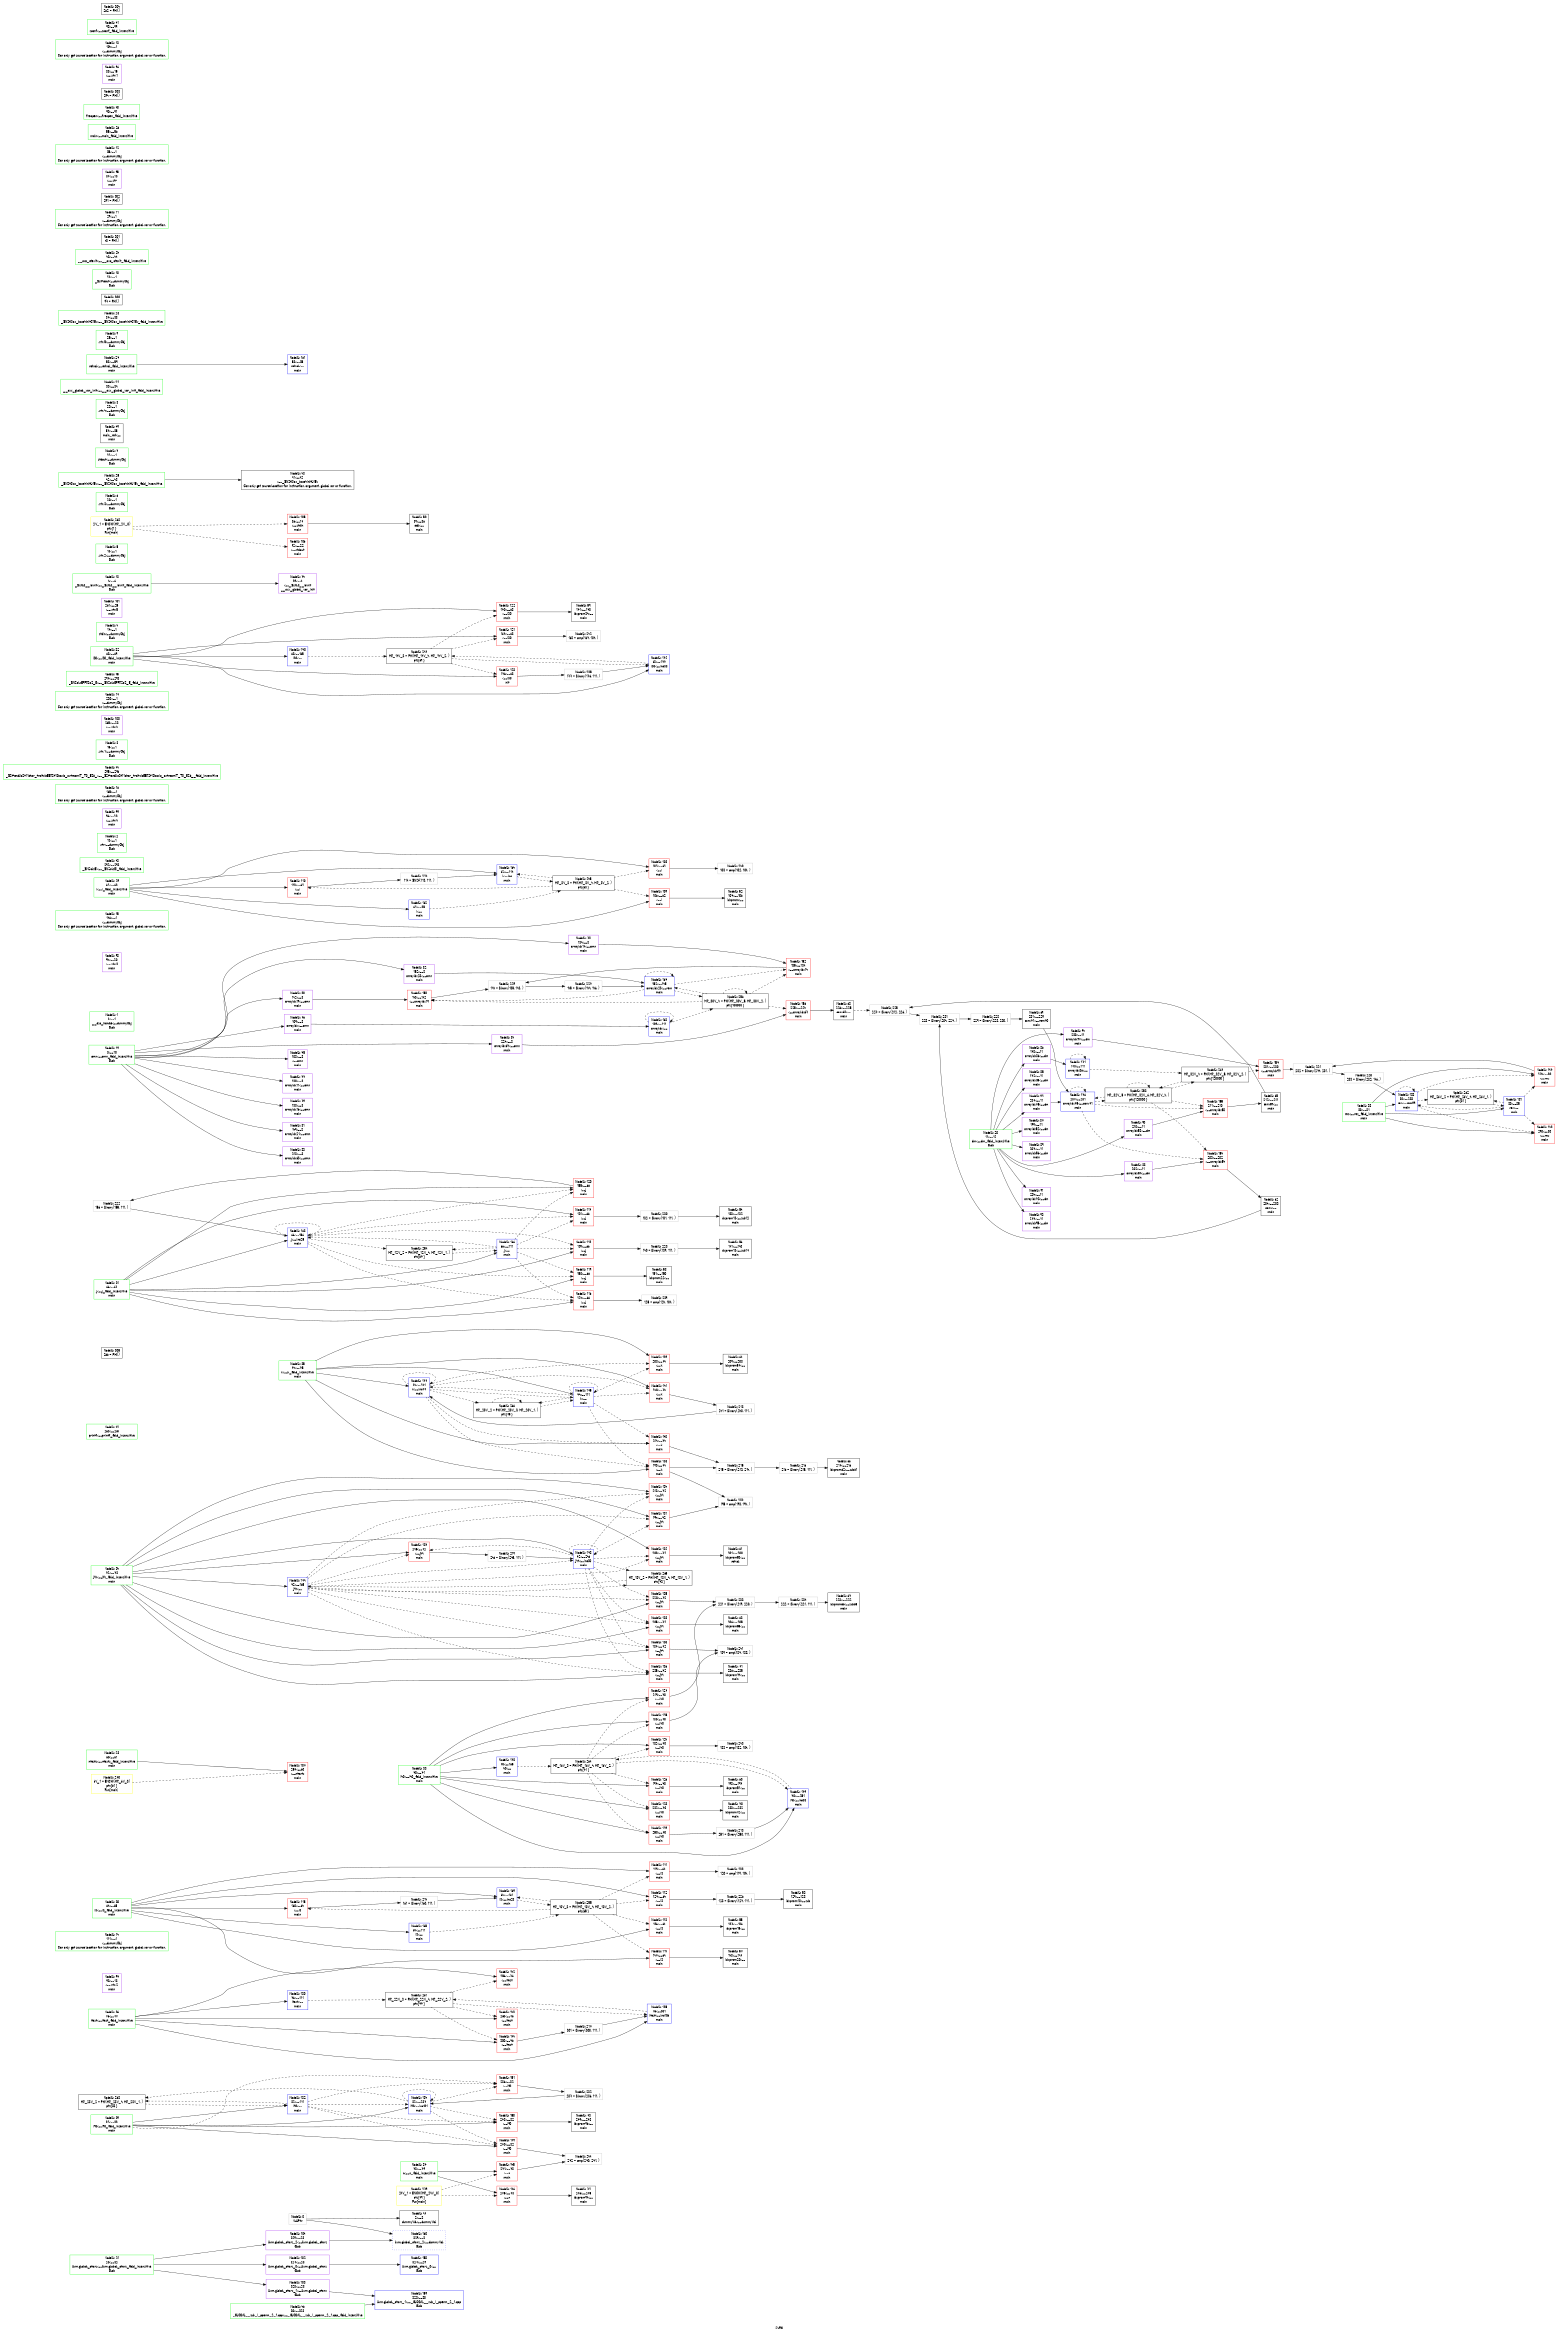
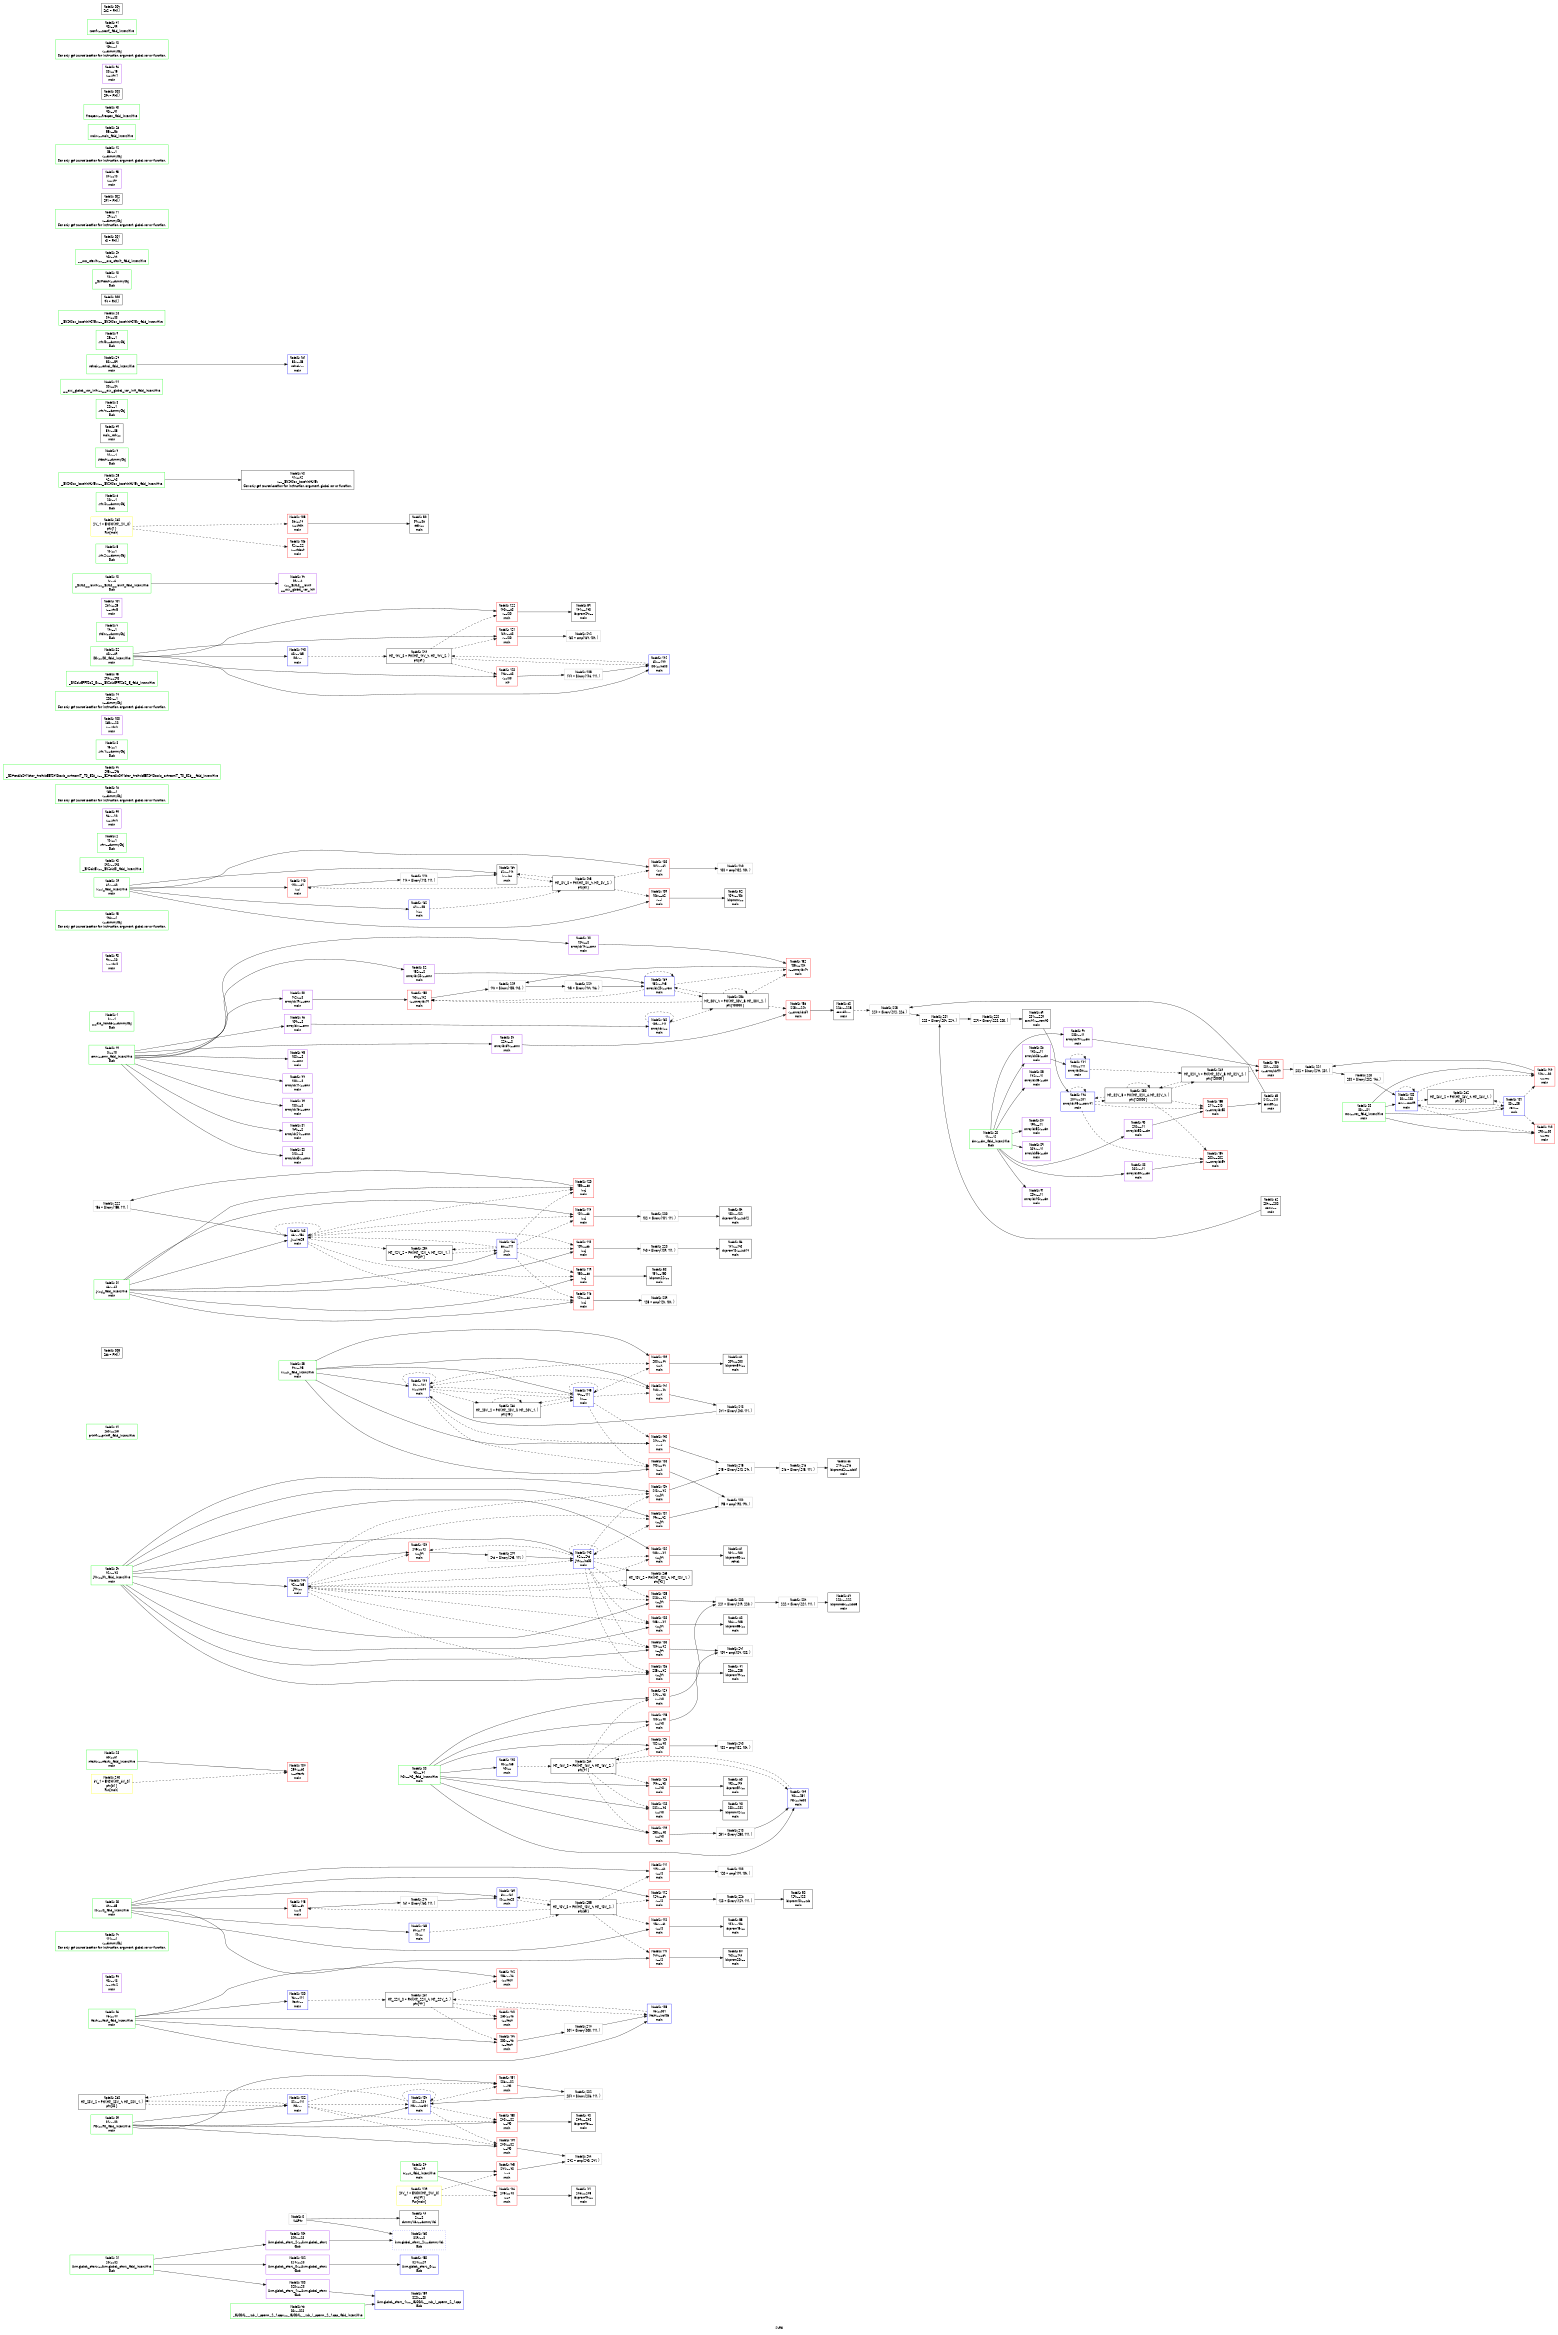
(507, 874) -> (507, 874)
(419, 880) -> (419, 880)
(1036, 1103) -> none
(1243, 1183) -> none
(1036, 1221) -> none
(691, 1468) -> (691, 1483)
(304, 2076) -> (304, 2076)
